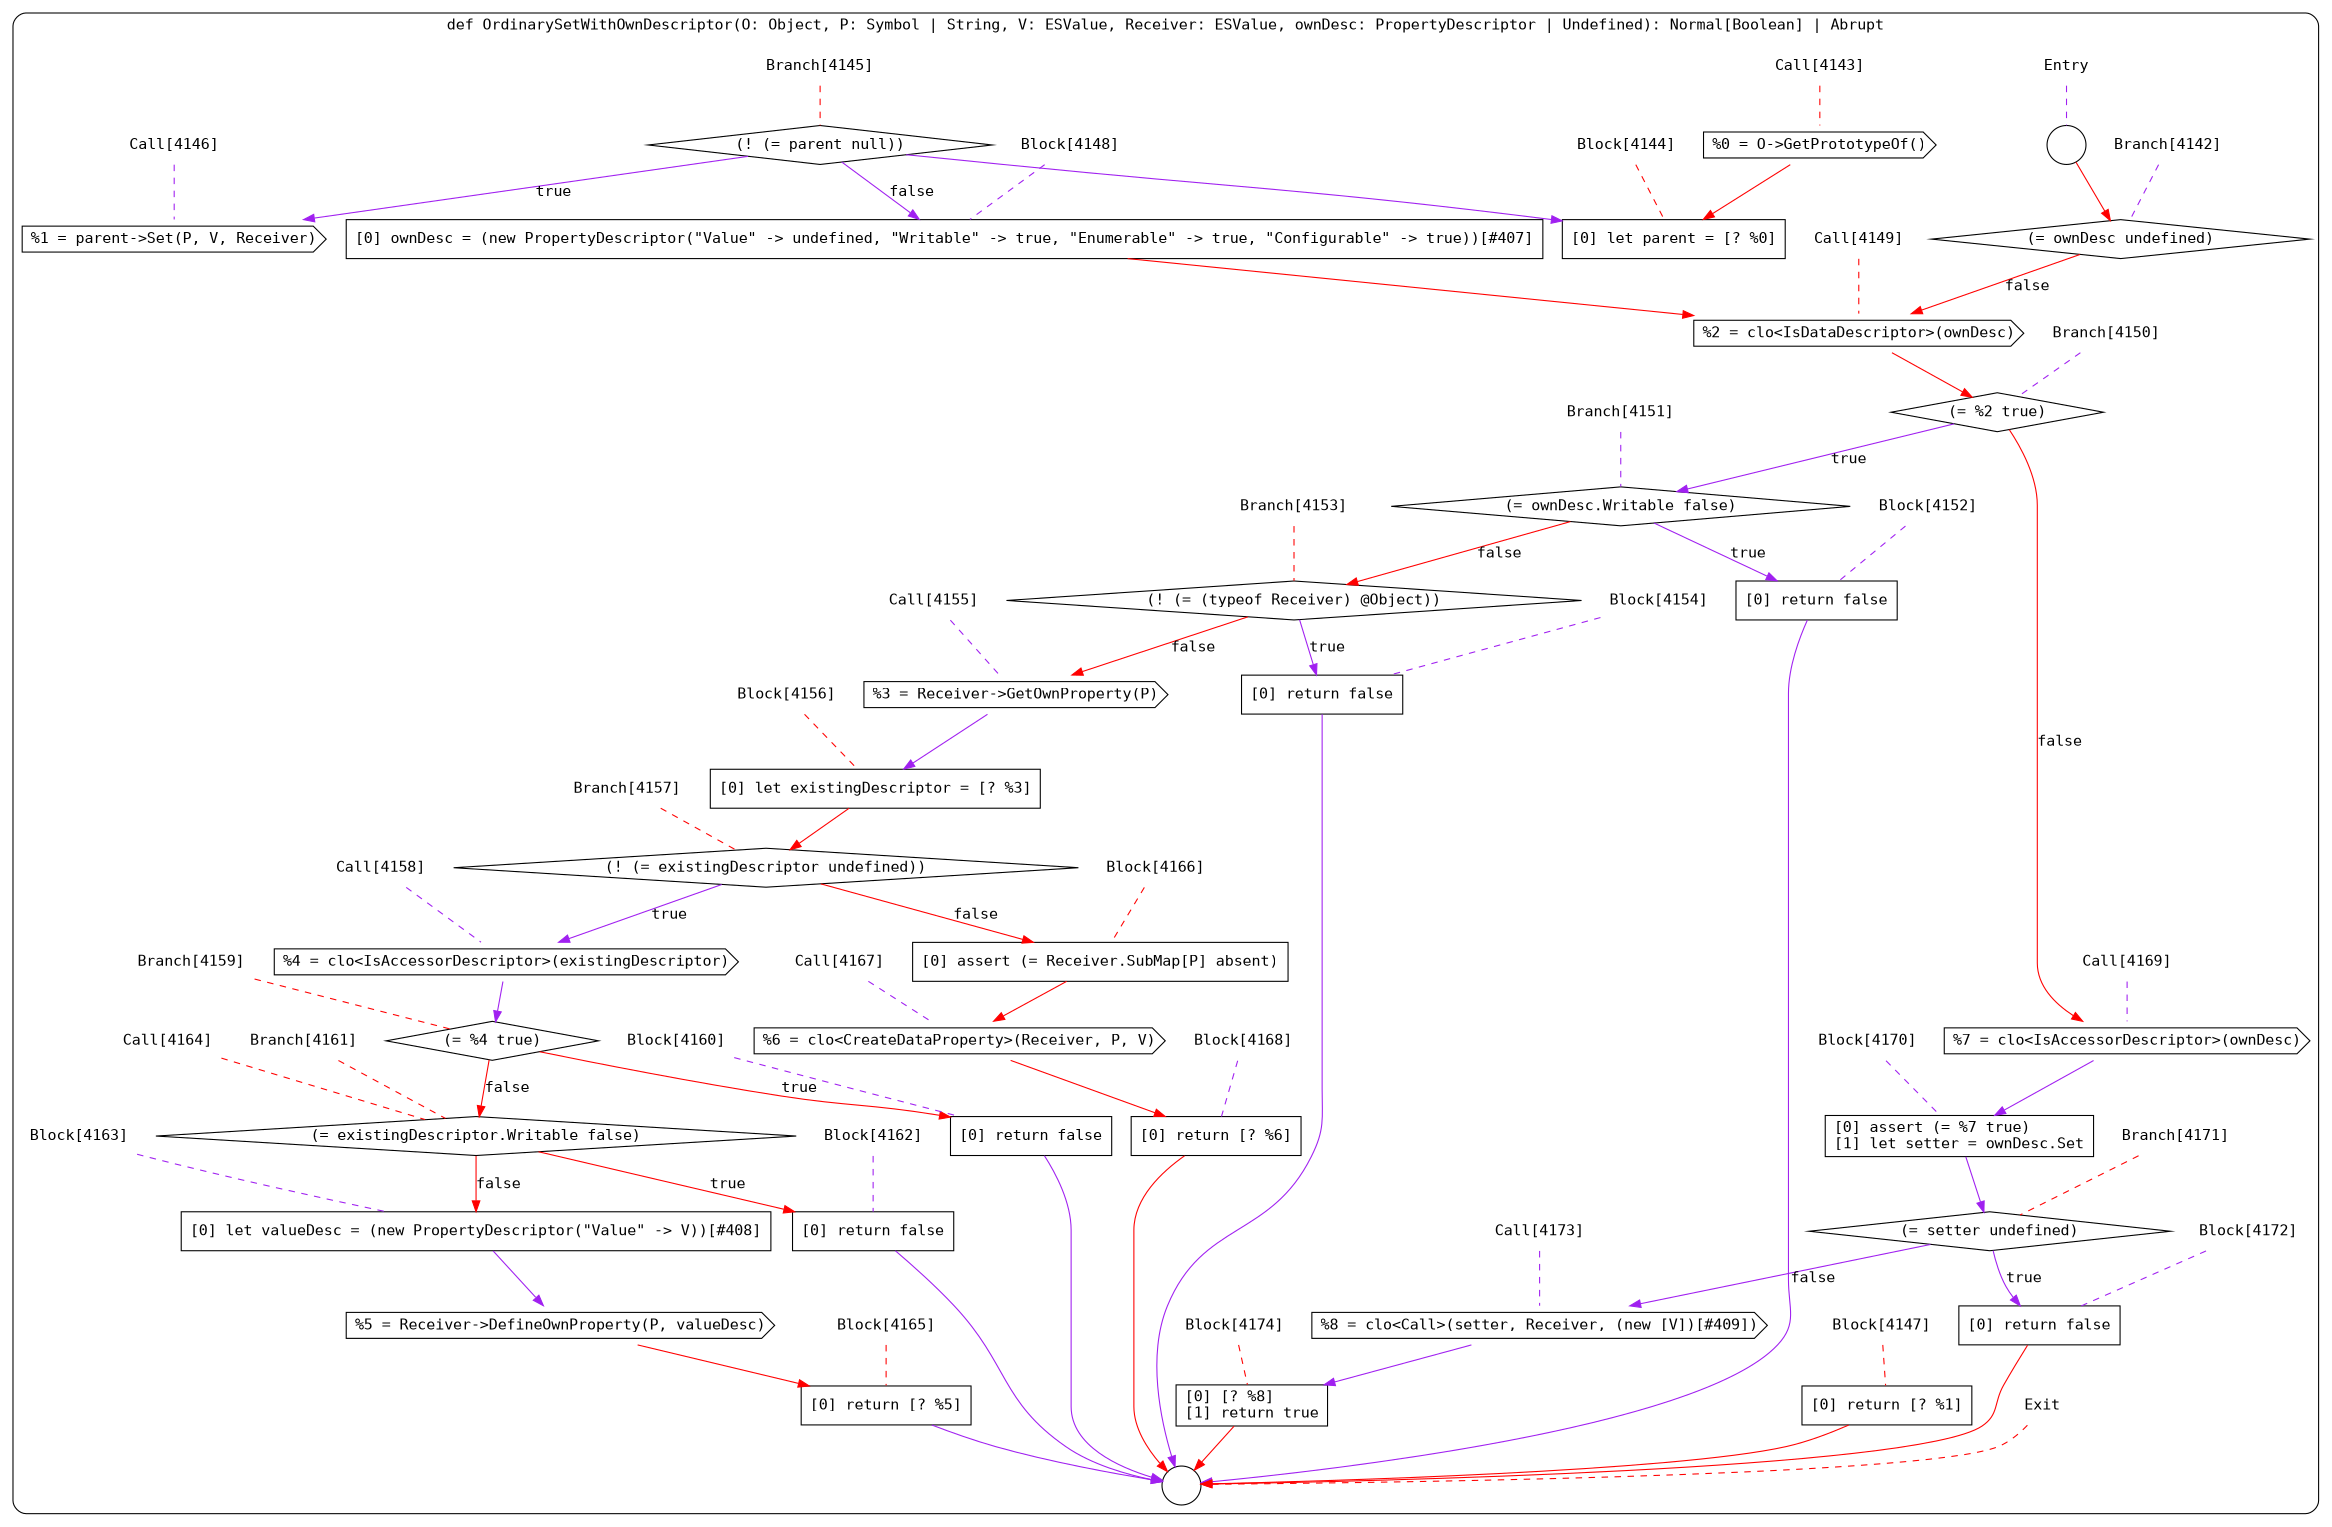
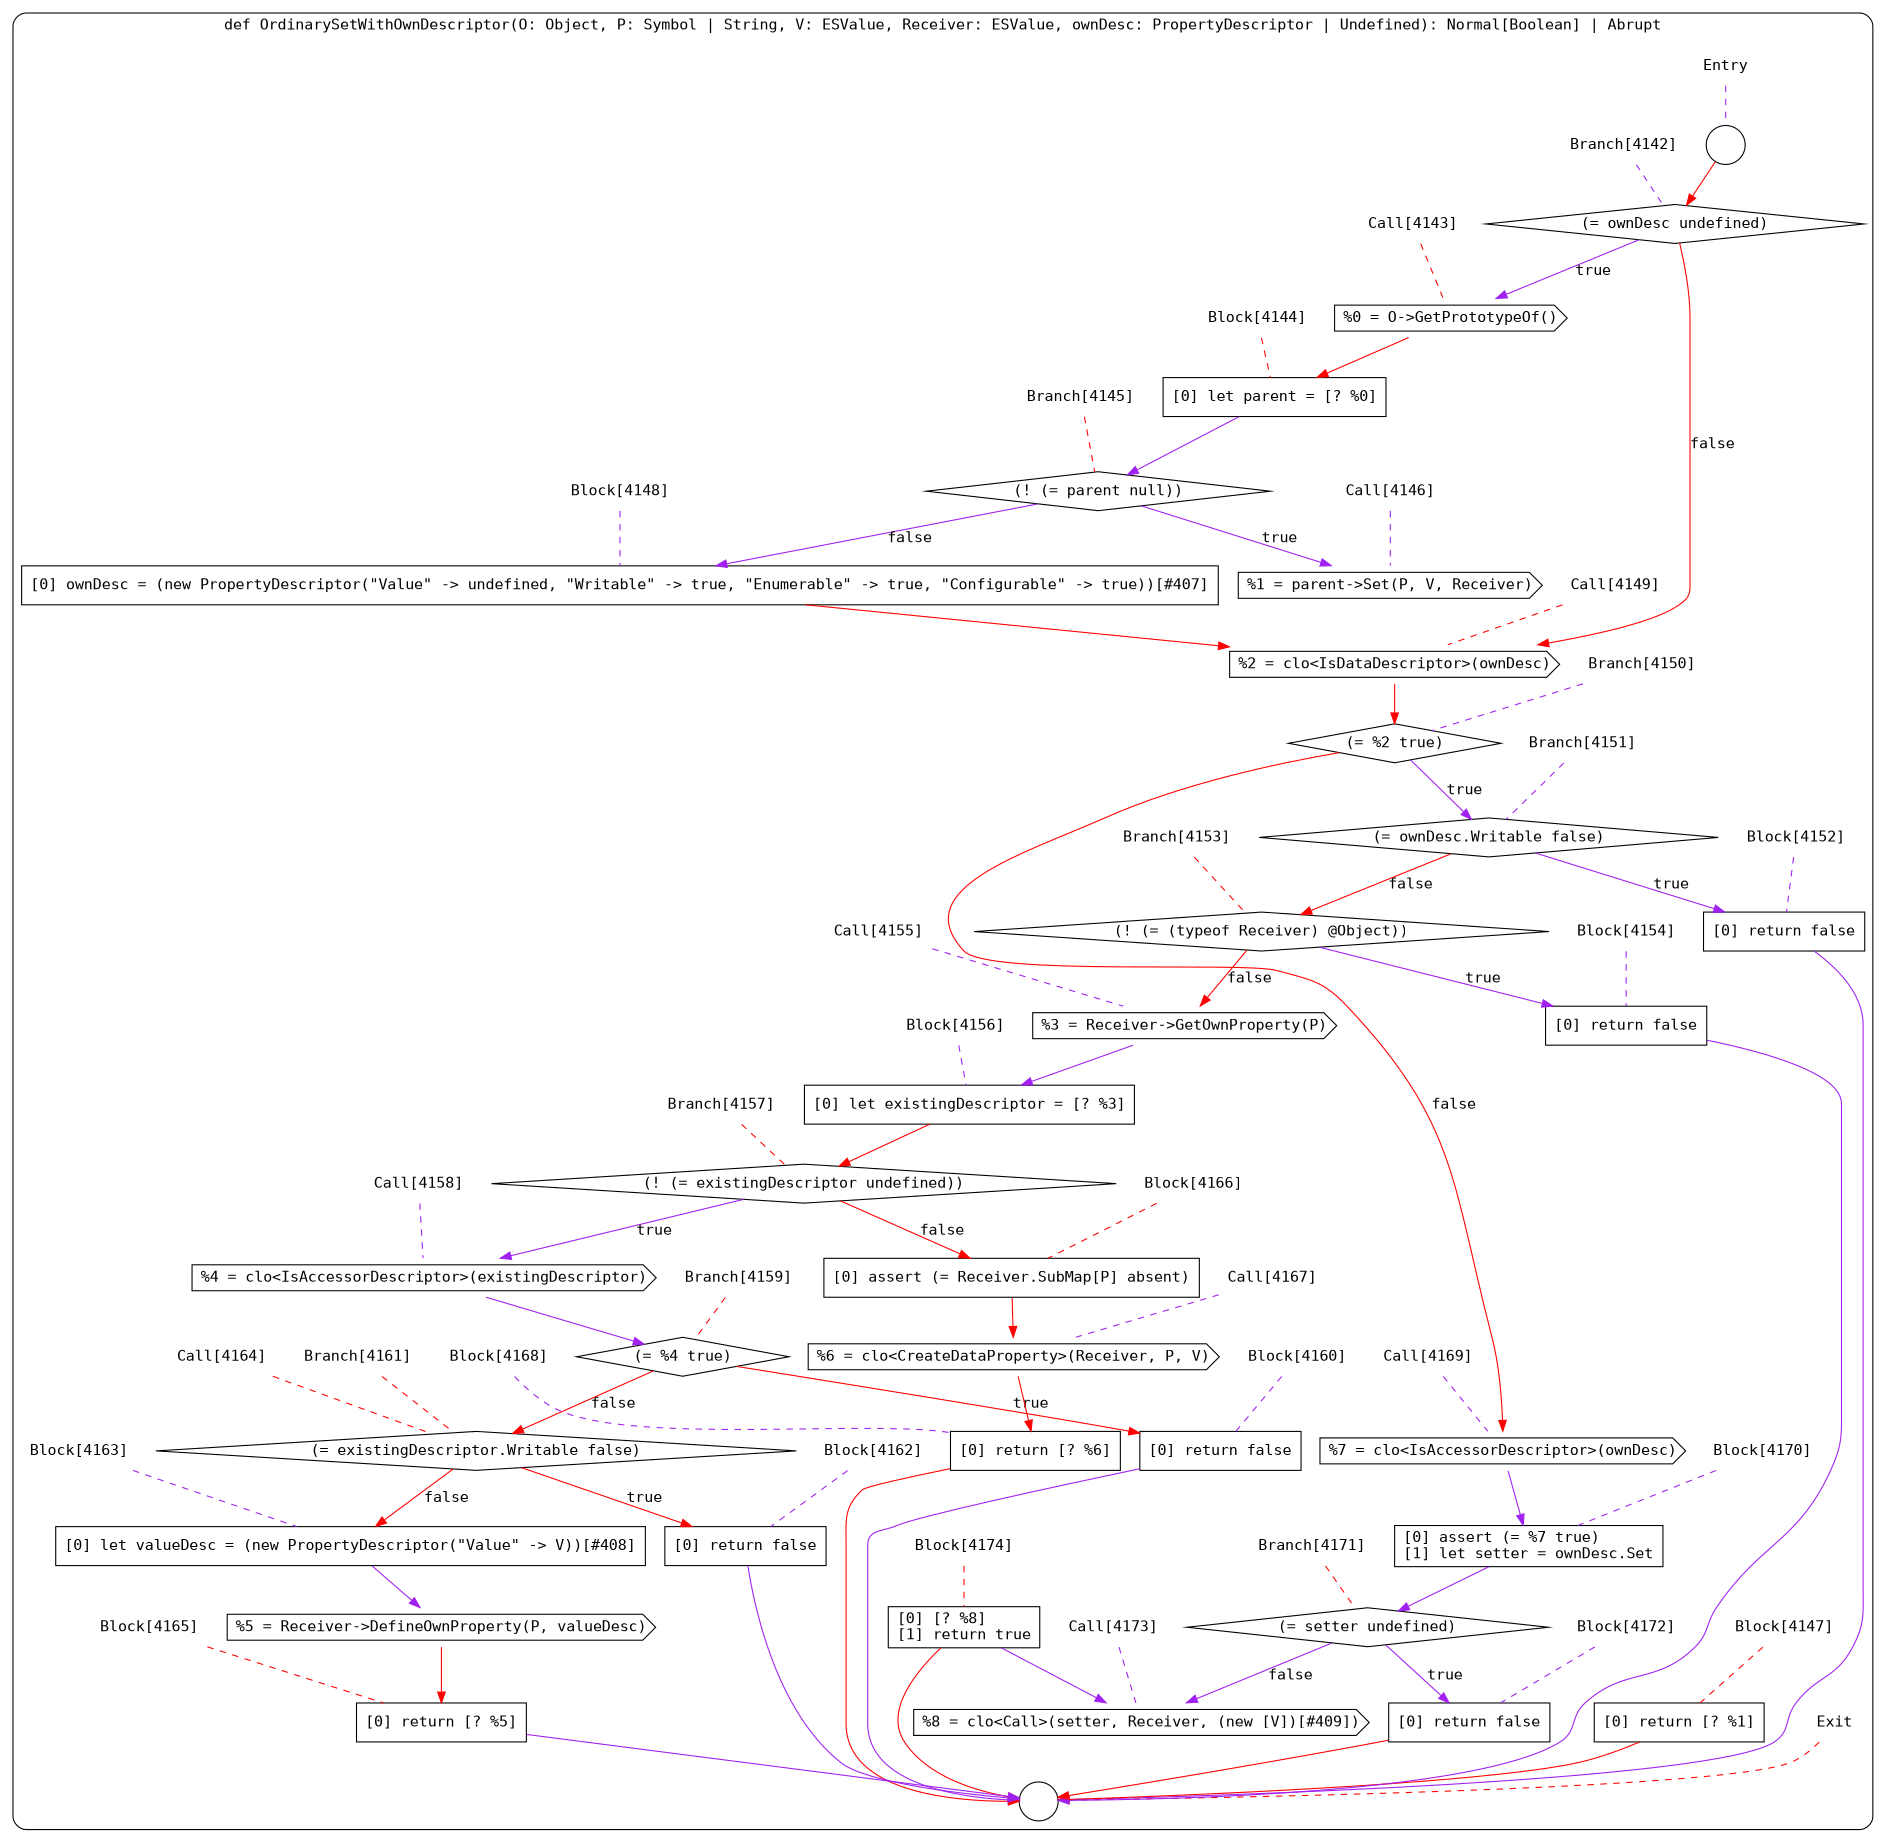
(1229, 185) -> (1188, 443)
none -> (1573, 267)
(831, 742) -> (962, 1065)
(1403, 1363) -> (1049, 1673)
